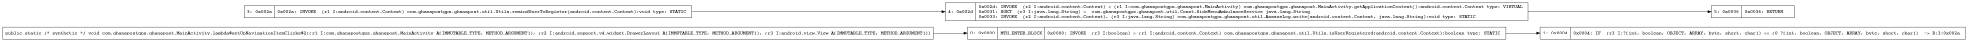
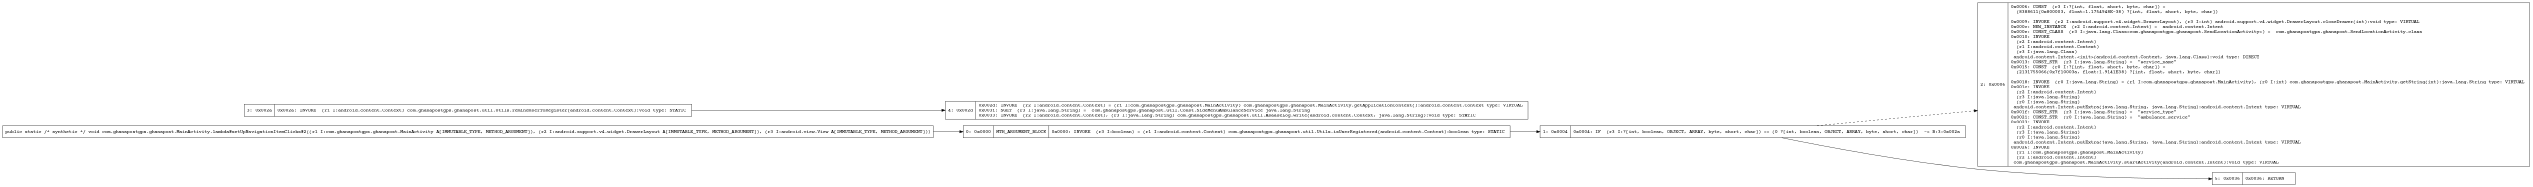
(1618, 12) -> (1994, 171)
(1021, 33) -> (1021, 132)
none -> (2254, 85)
